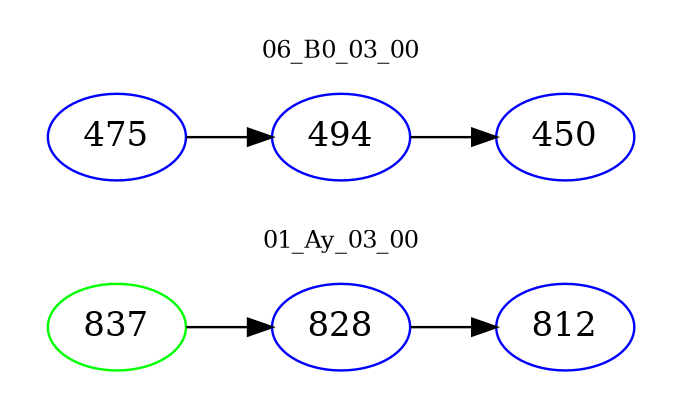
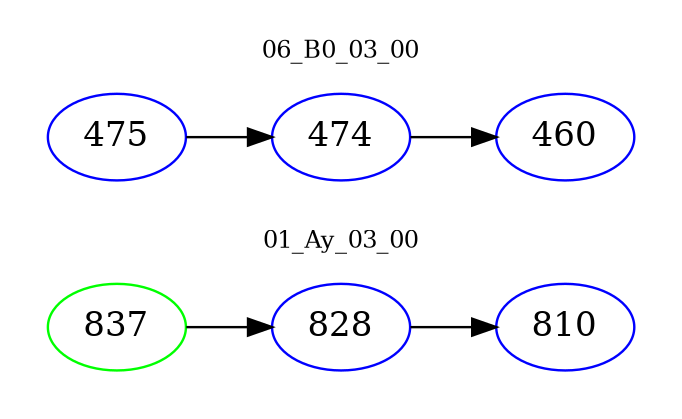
(341, 137) -> (341, 137)
(565, 137) -> (565, 137)
(565, 327) -> (565, 327)
